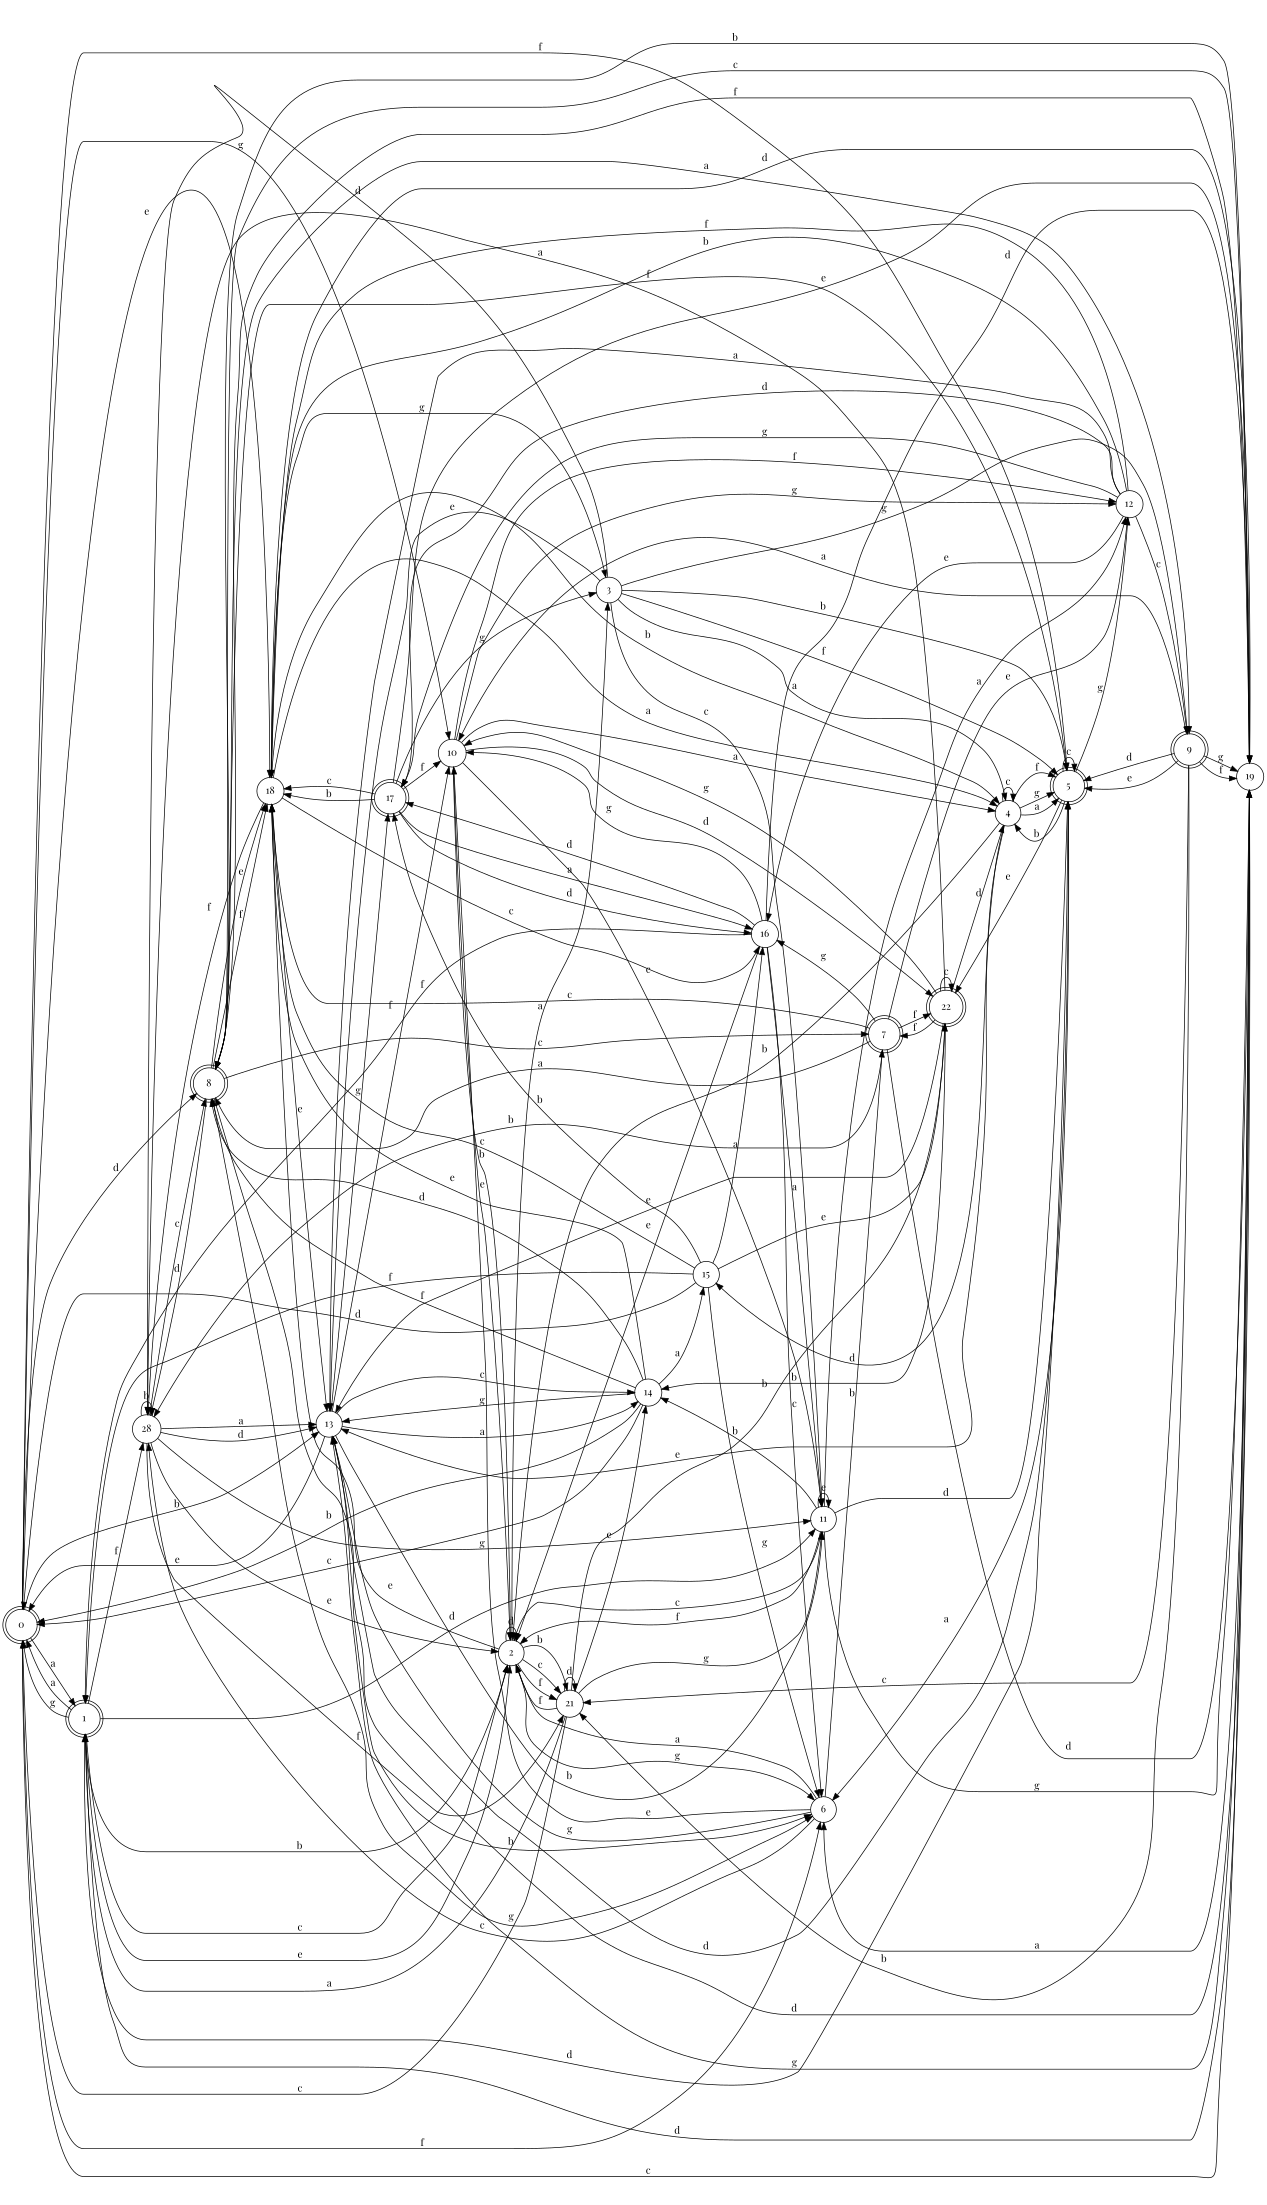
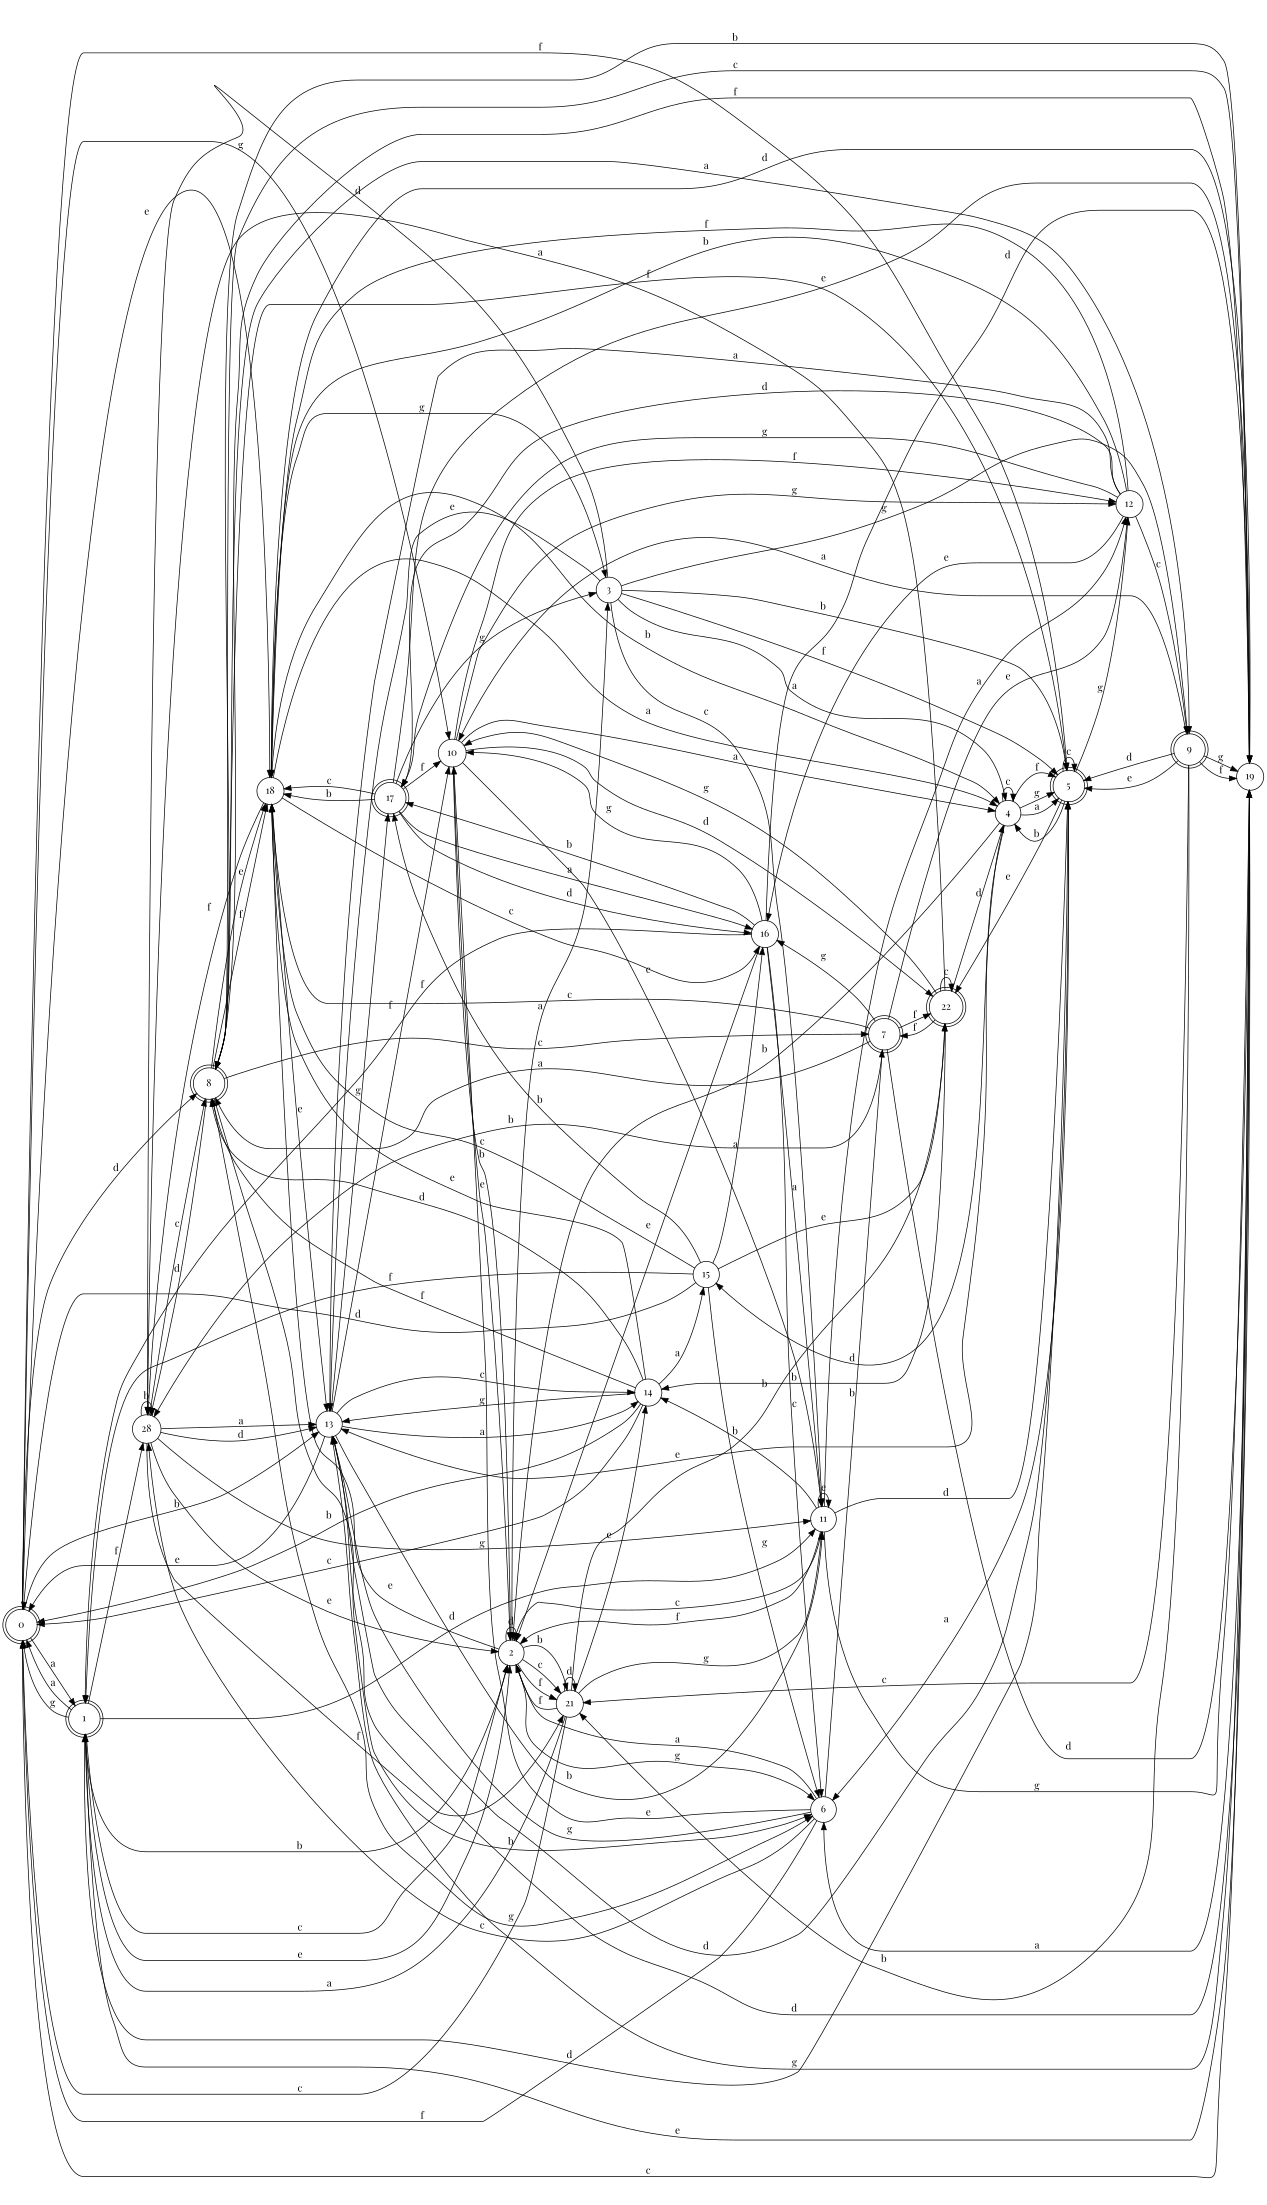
(570, 845) -> (570, 845)
(665, 1204) -> none
(677, 2131) -> (677, 2131)
(282, 2149) -> (270, 2121)
